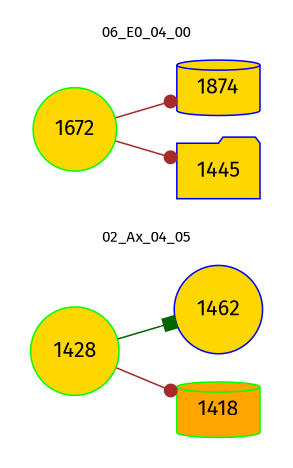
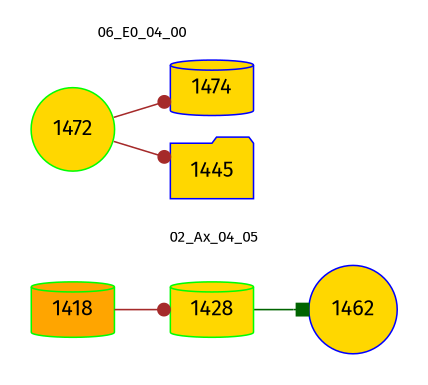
(218, 88) -> (212, 88)
(75, 129) -> (73, 129)
(75, 351) -> (212, 310)
(141, 378) -> (136, 310)
